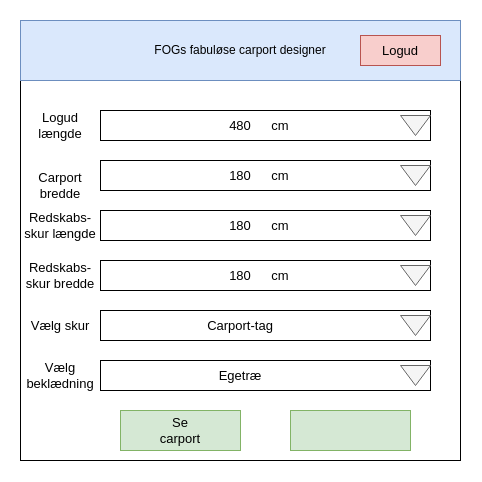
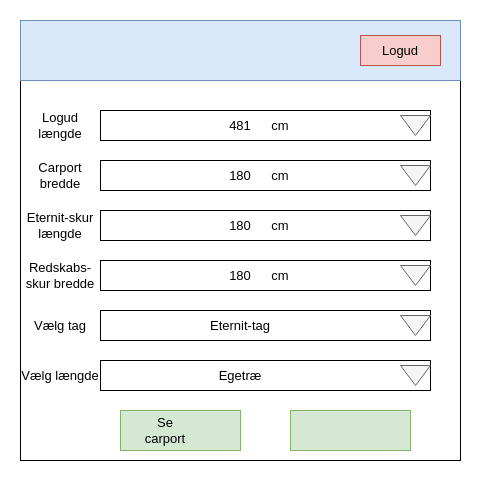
(241, 51) -> none
(241, 126) -> (241, 126)
(61, 186) -> (61, 176)
(61, 226) -> (61, 226)
(61, 326) -> (61, 326)
(241, 326) -> (241, 326)
(61, 376) -> (61, 376)
(181, 431) -> (166, 431)
